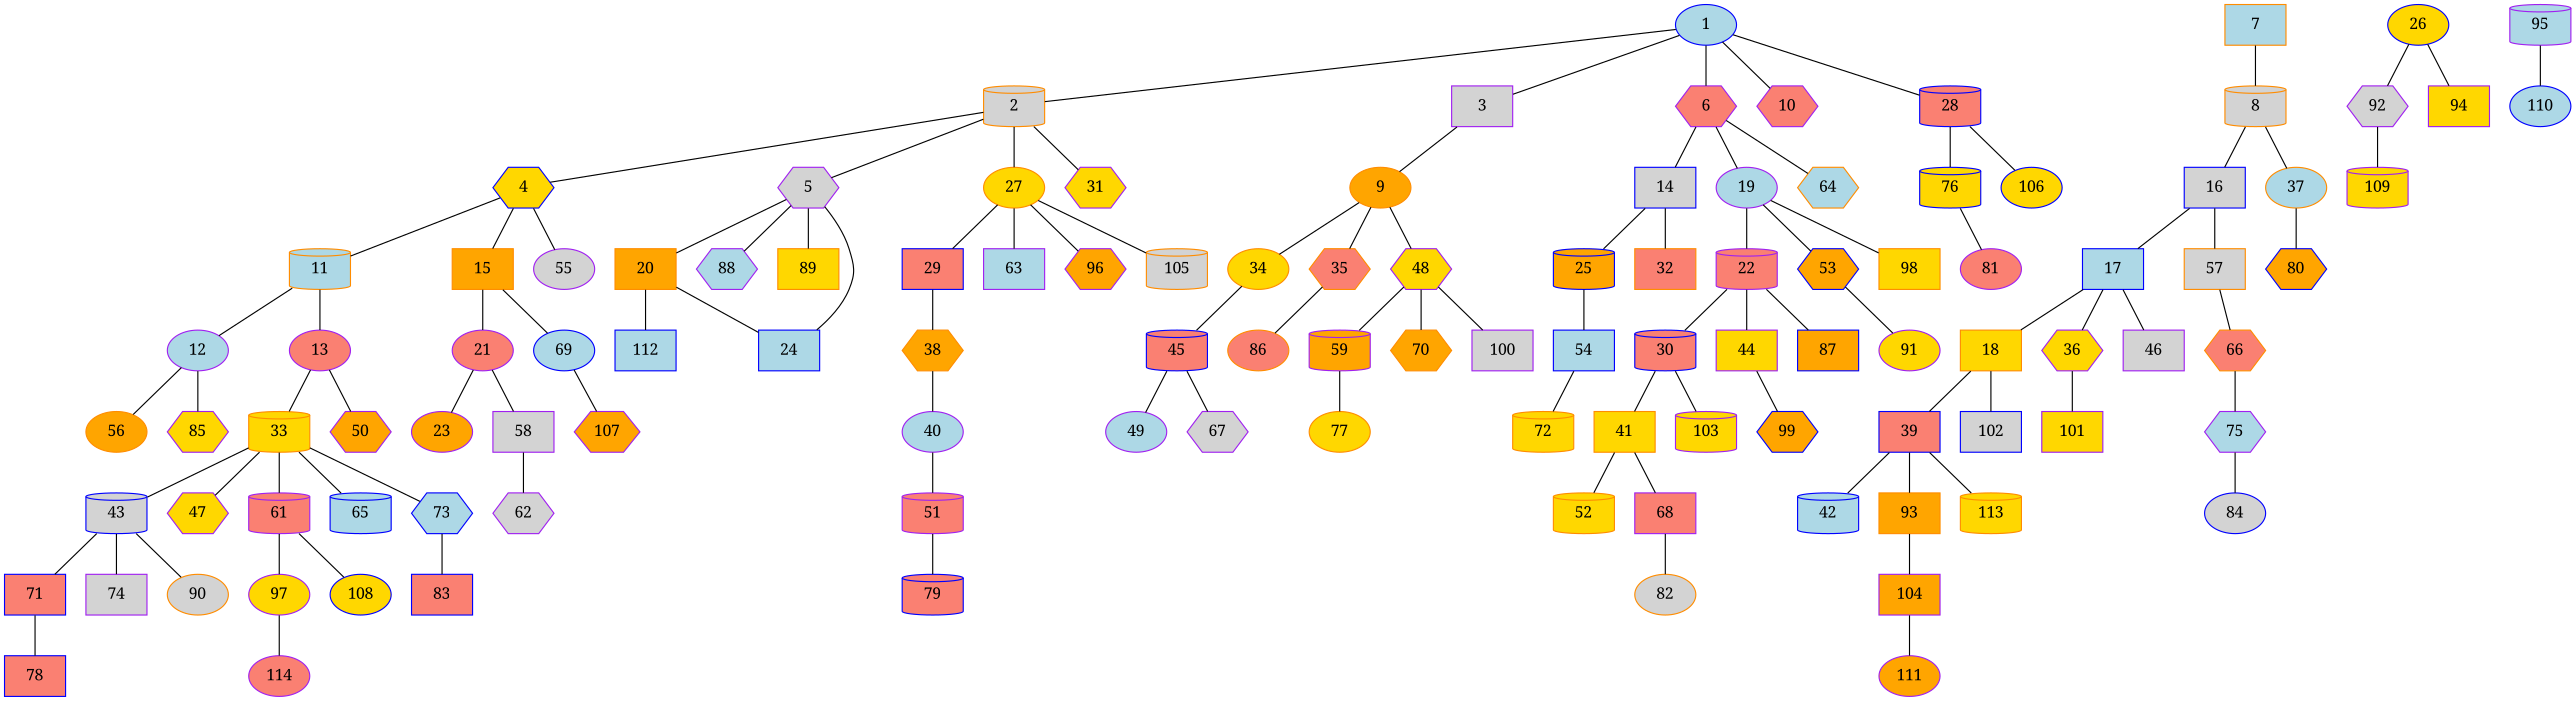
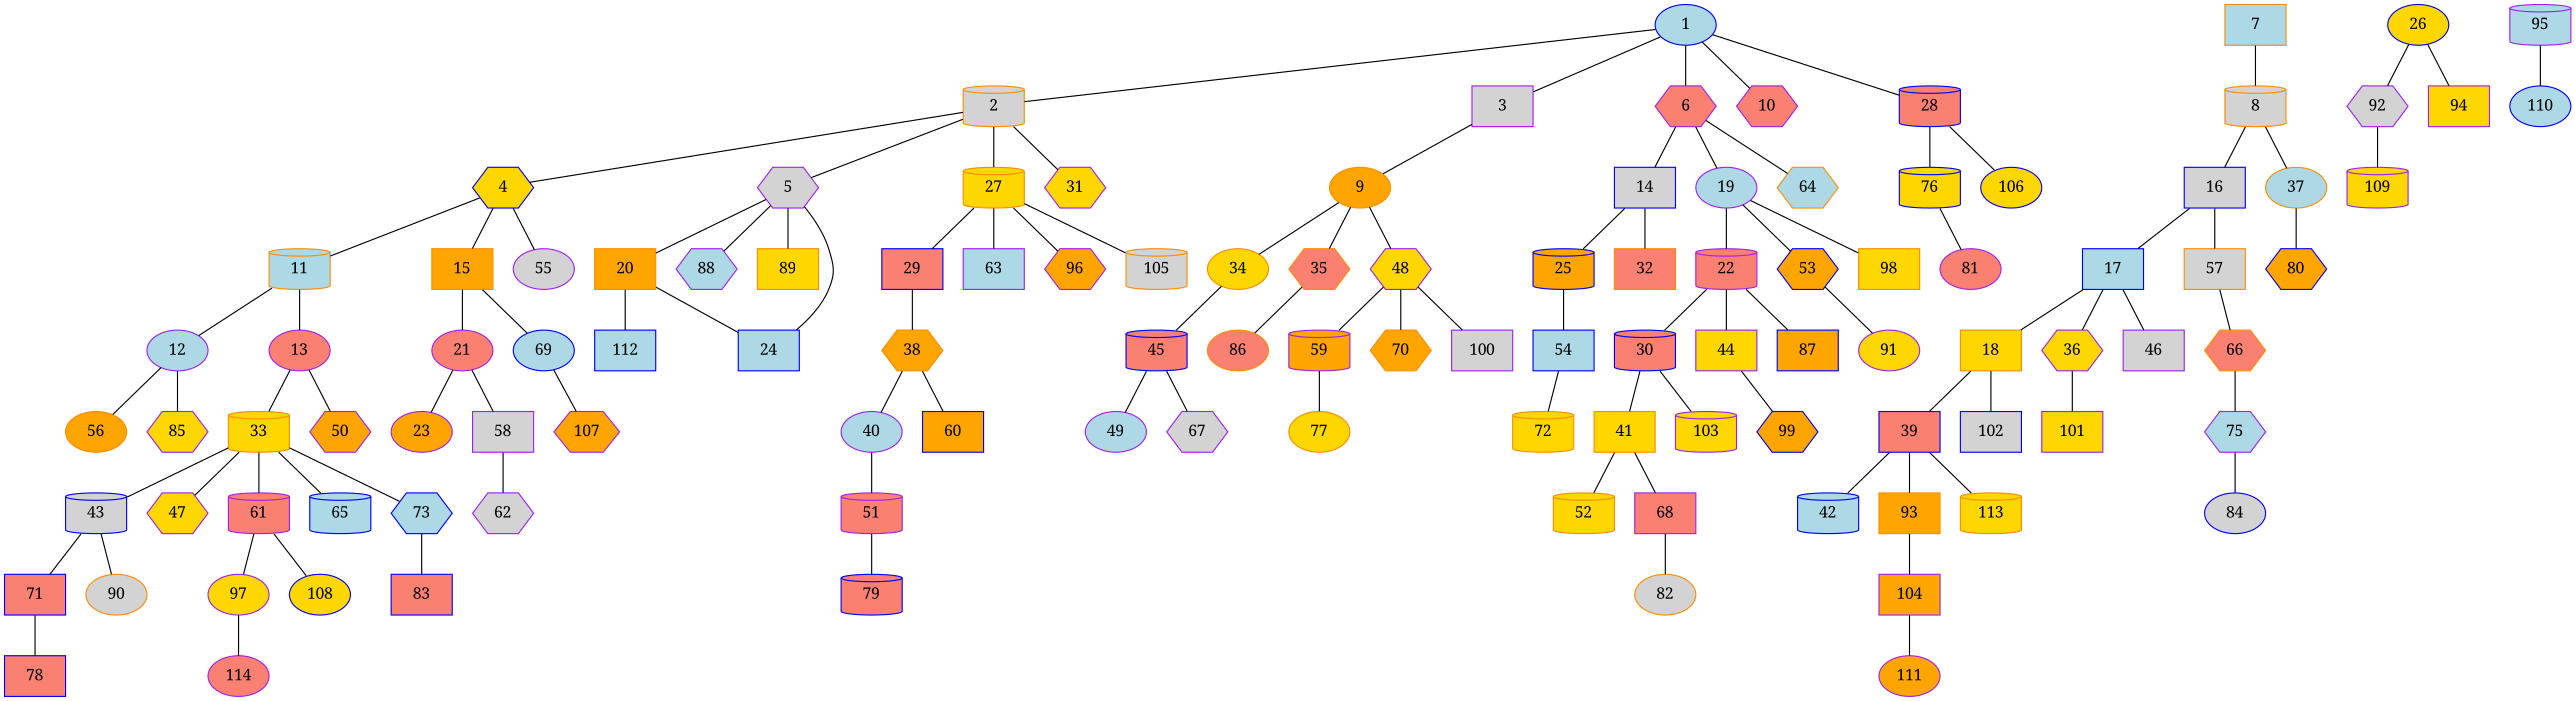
(1014, 188) -> (994, 188)
none -> (953, 432)
(116, 595) -> none
